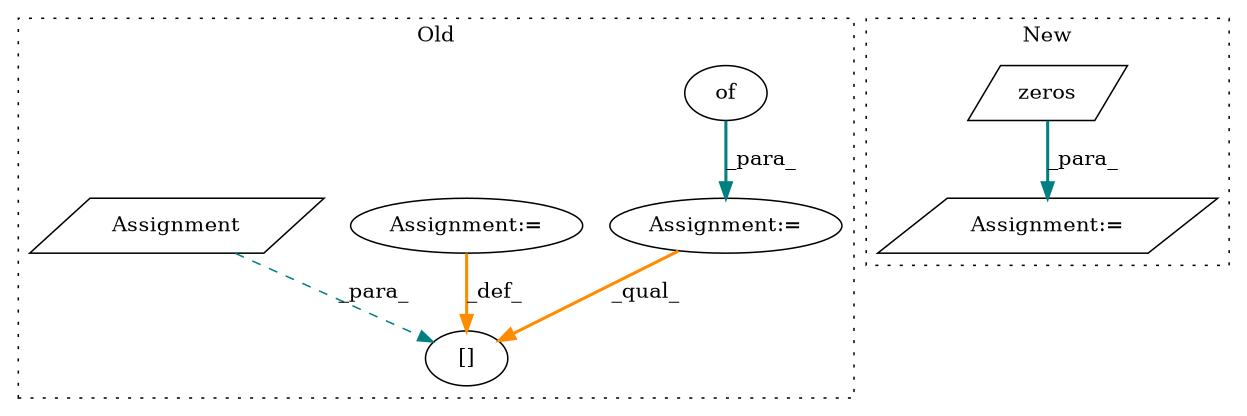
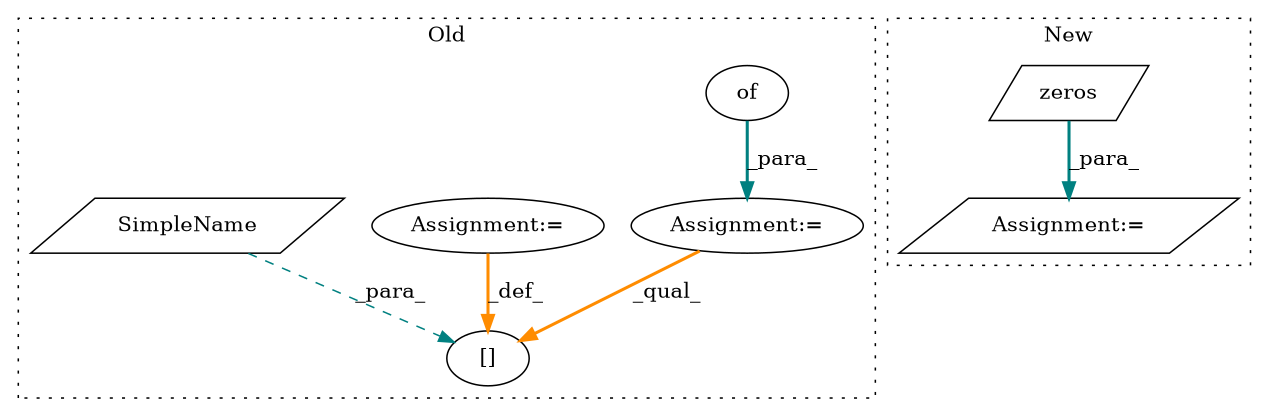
(177, 226) -> (188, 226)
